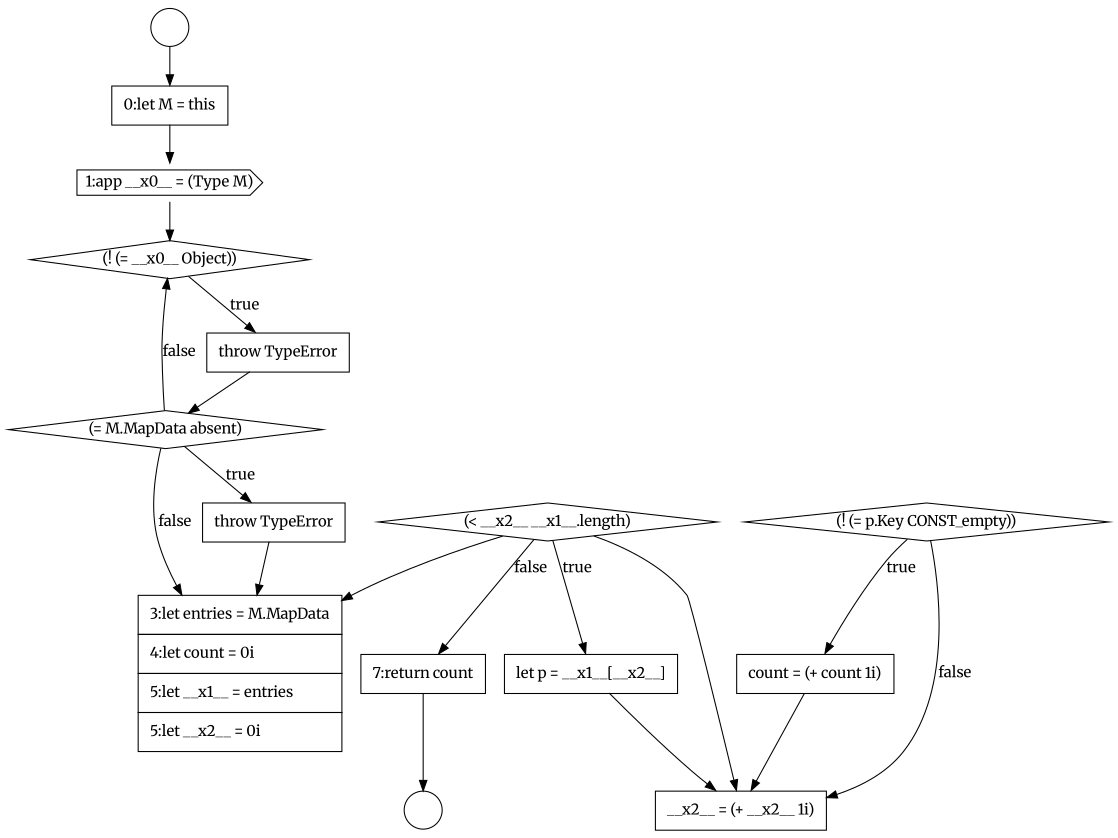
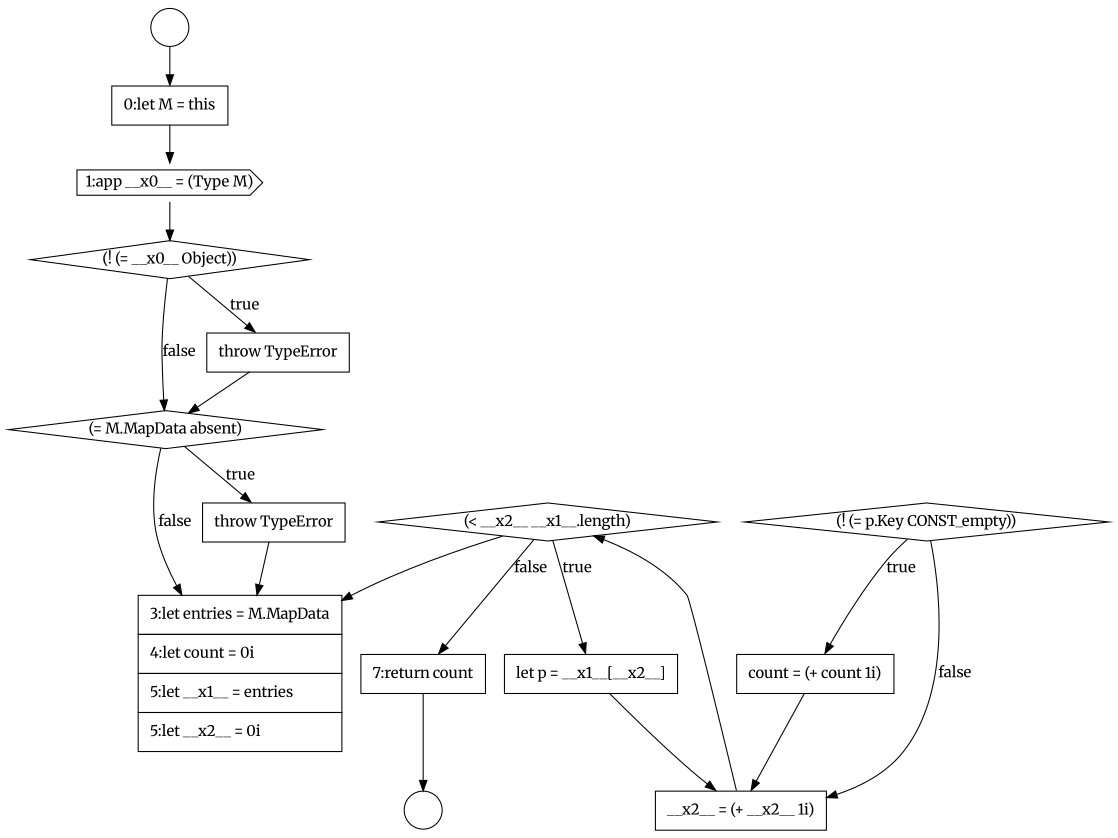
(162, 350) -> (162, 339)
(698, 633) -> (700, 644)
